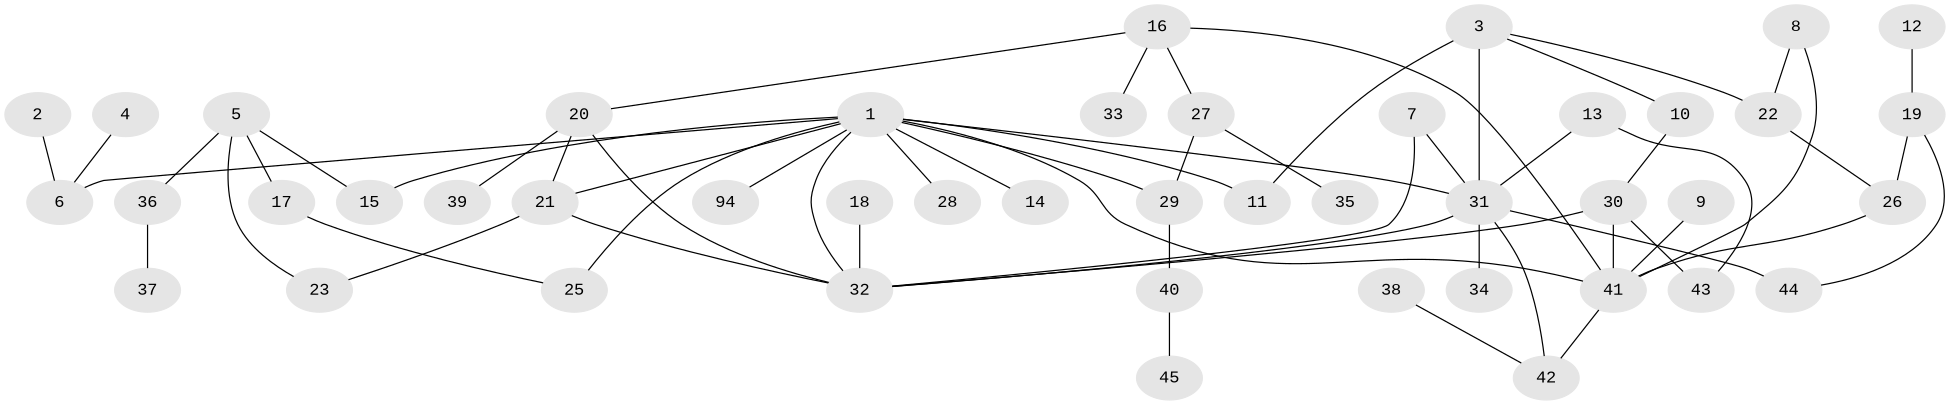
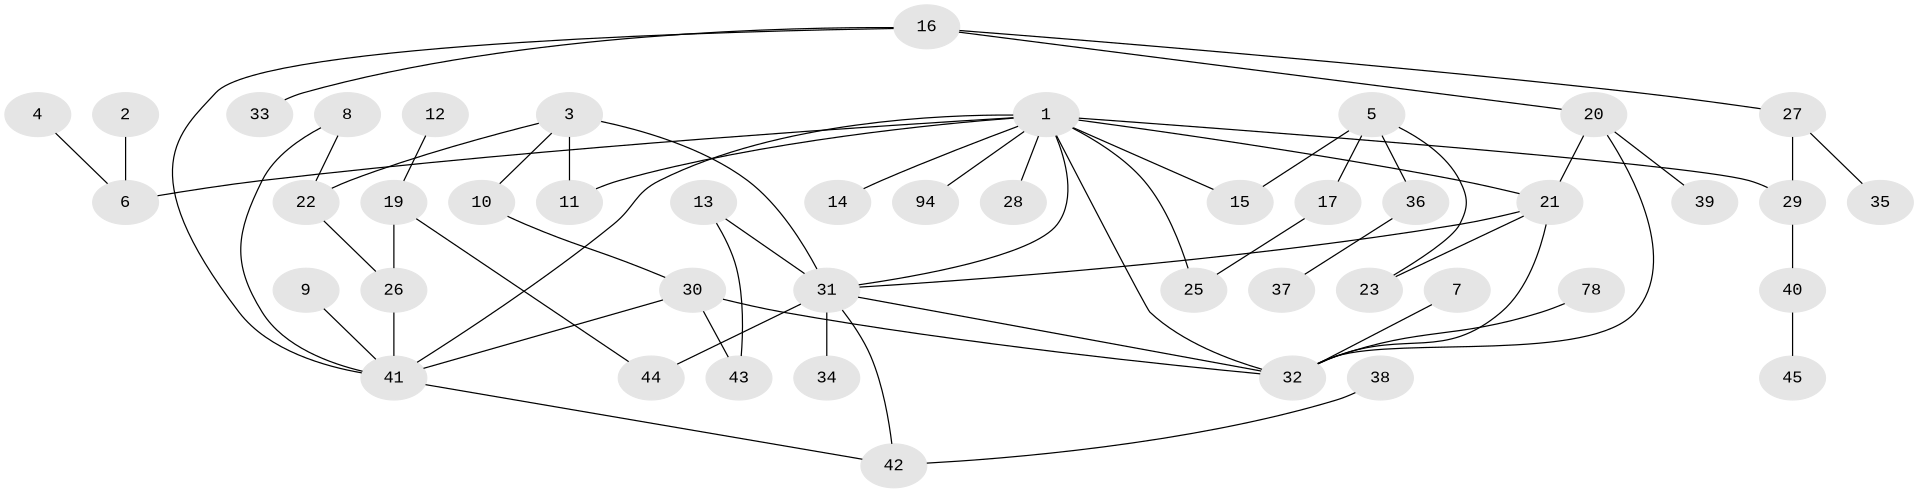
(1446, 159) -> (1207, 258)
(860, 202) -> (1591, 290)
